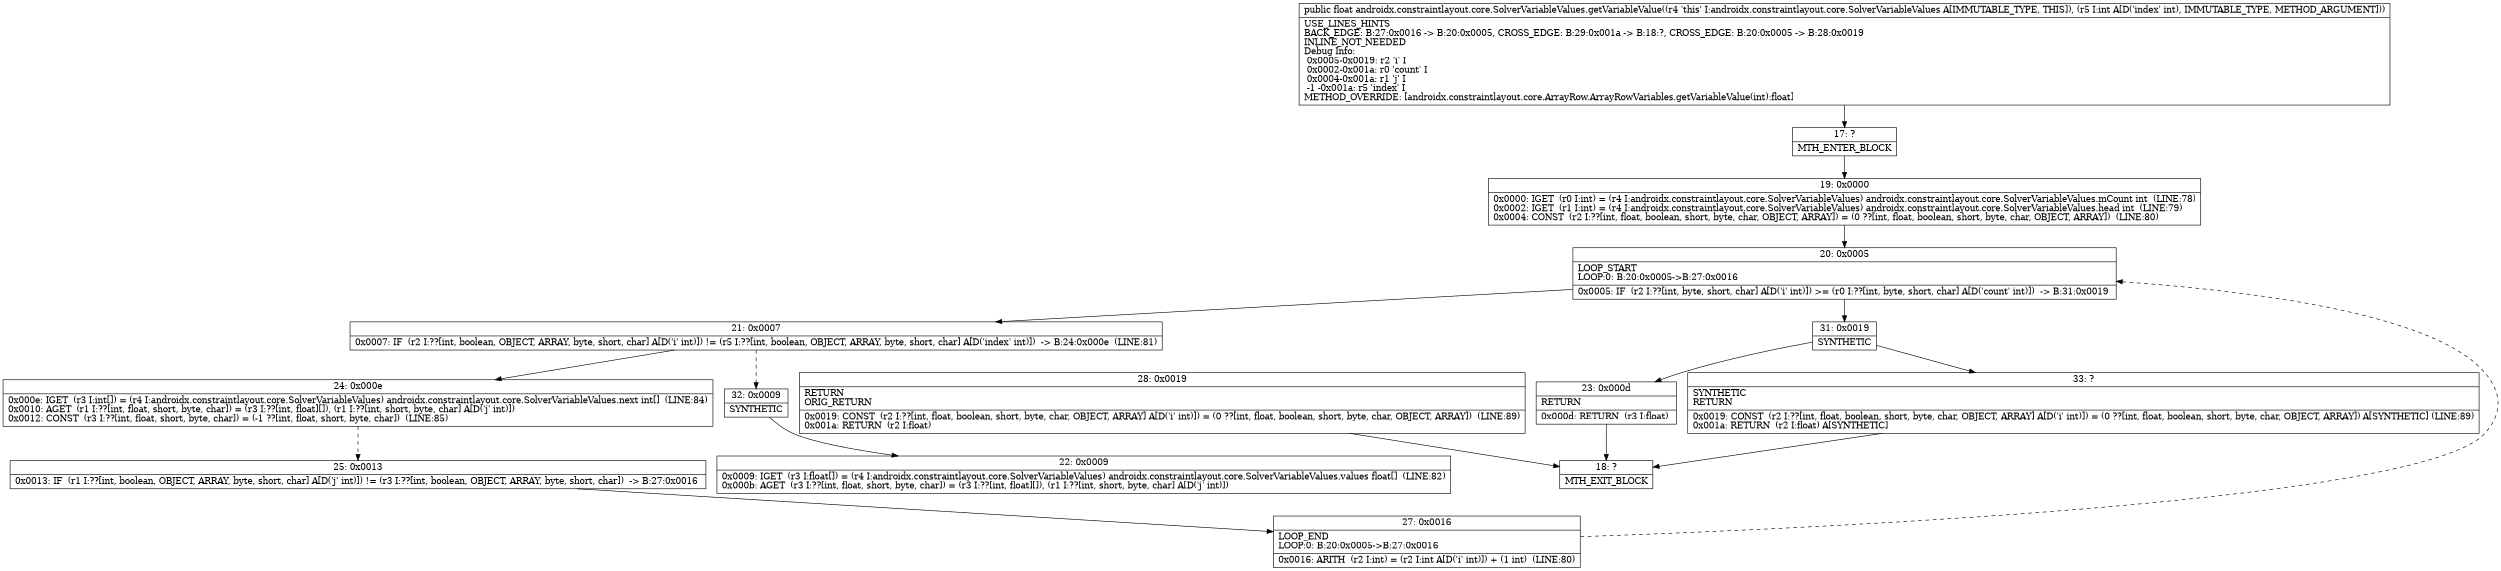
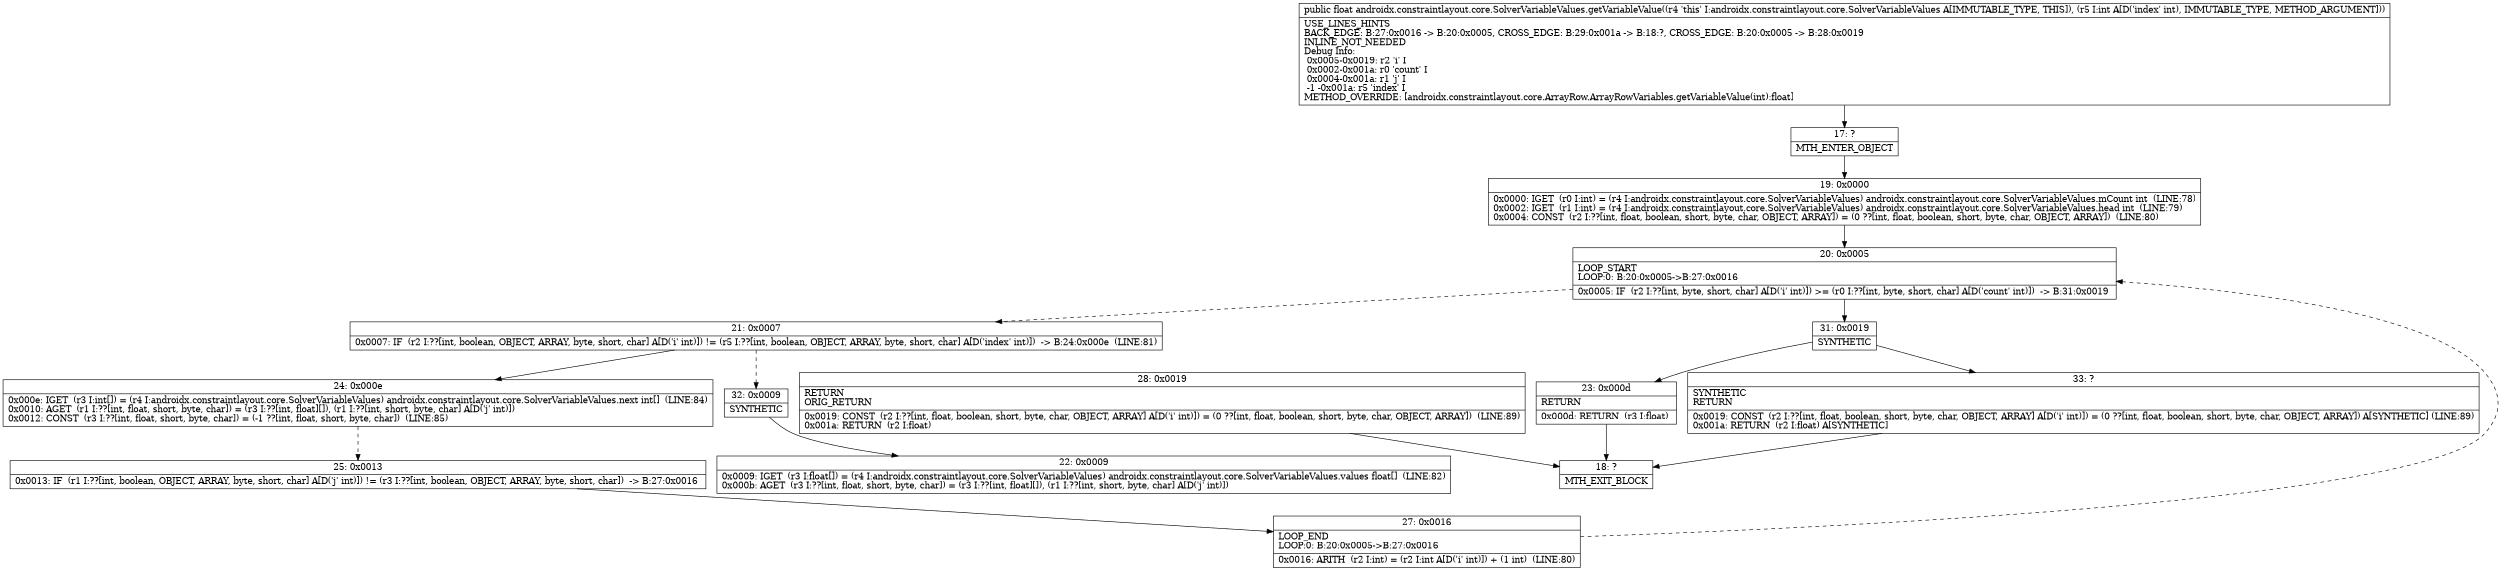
(1845, 149) -> (1845, 149)
(1287, 305) -> (1287, 305)
